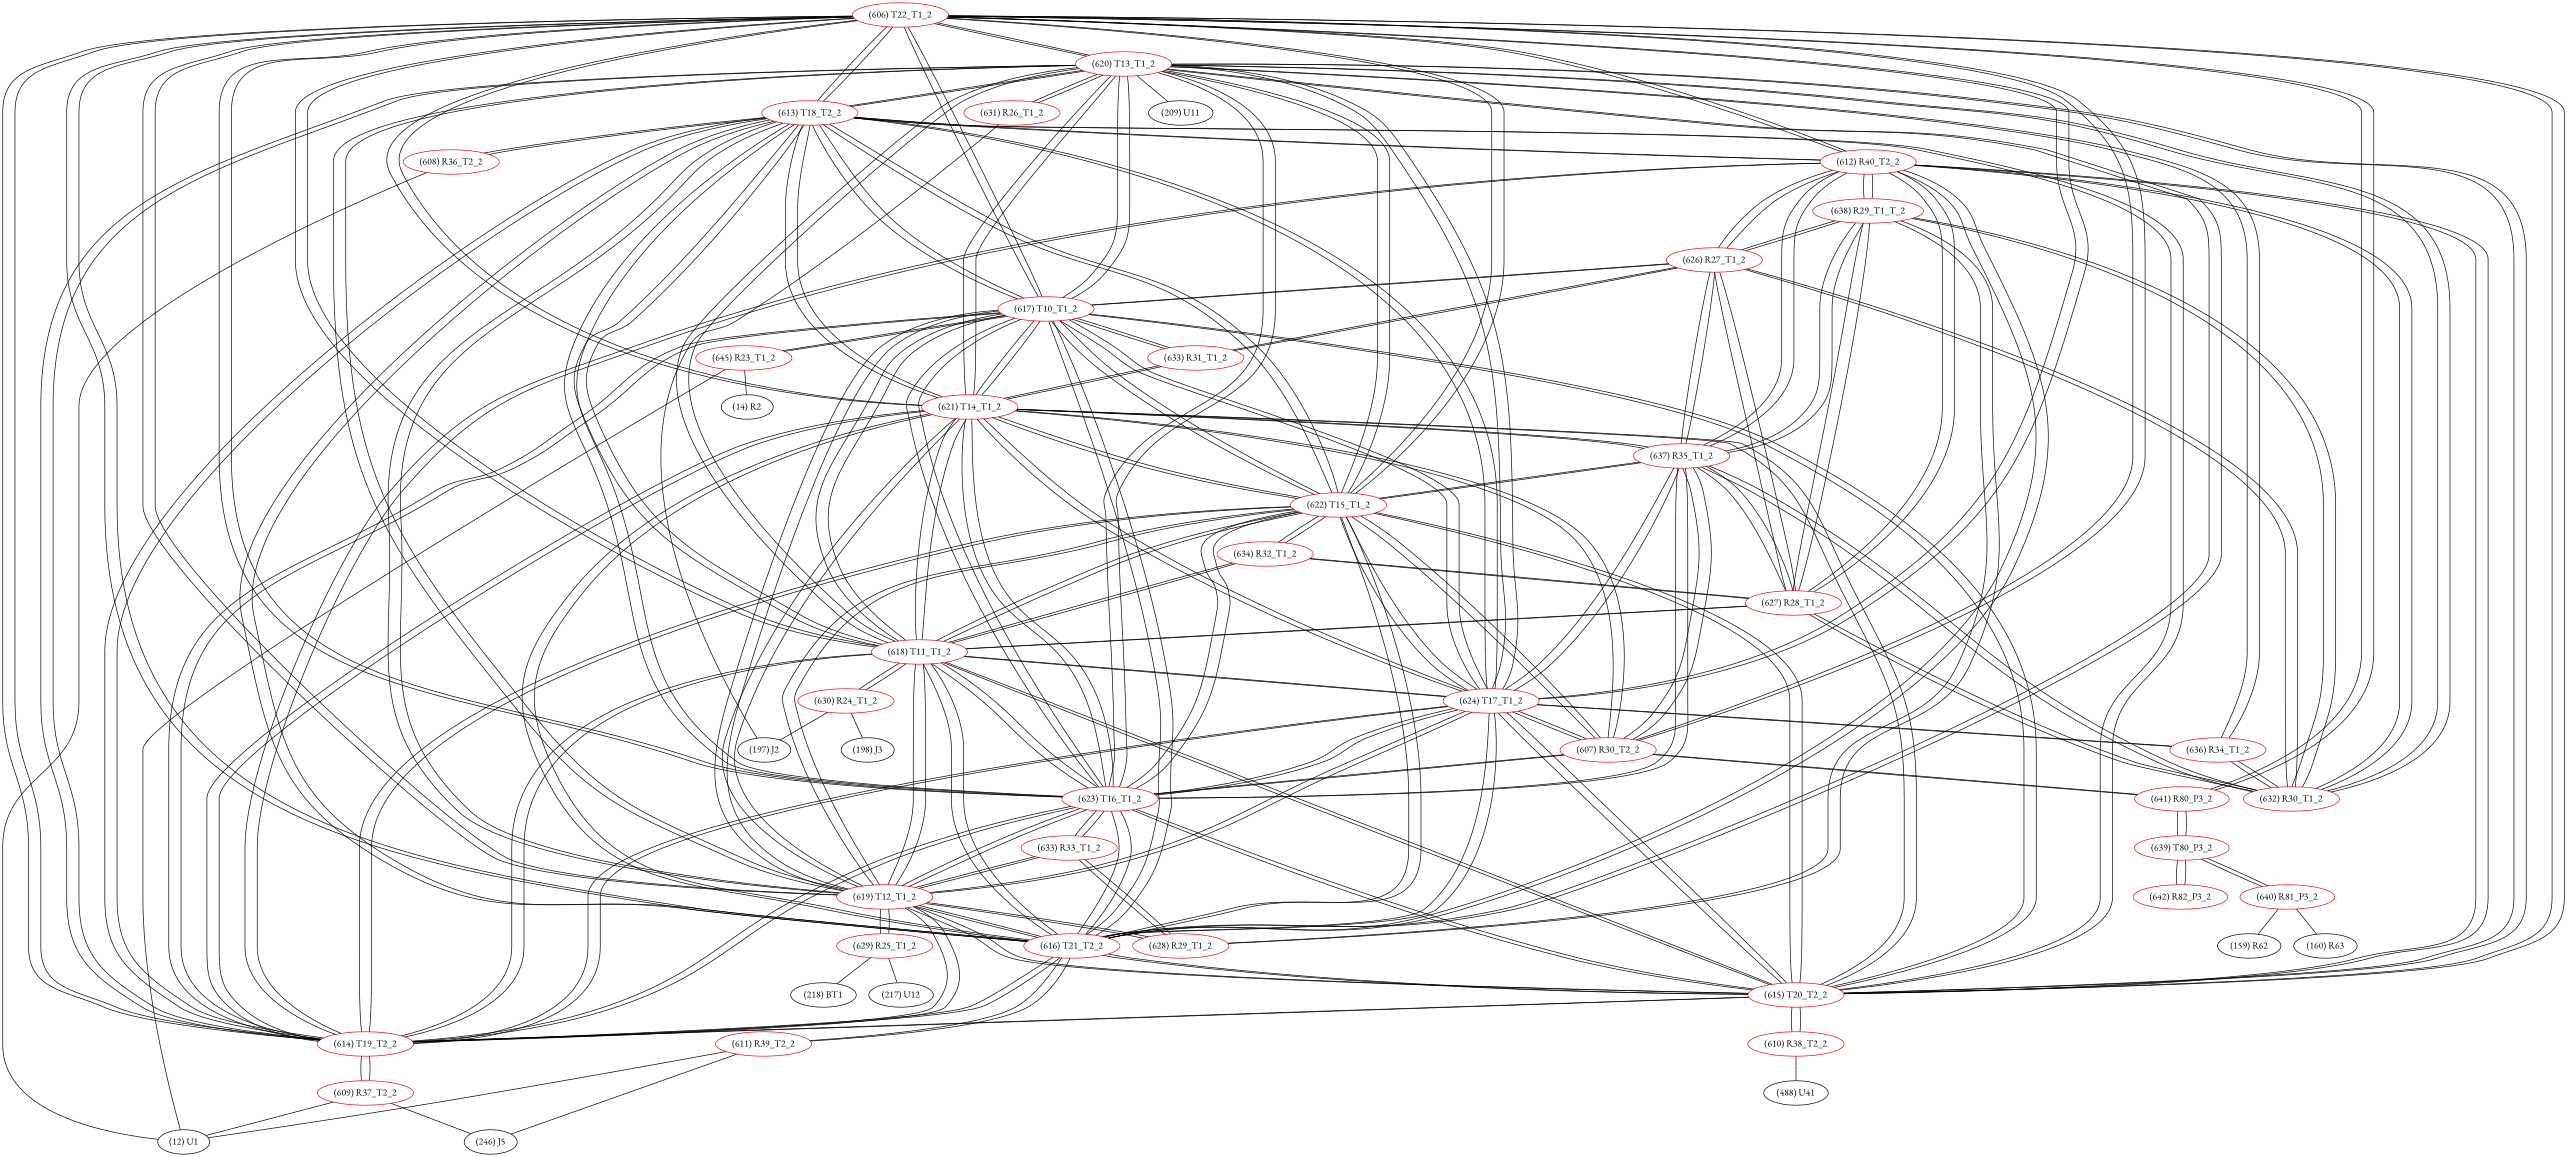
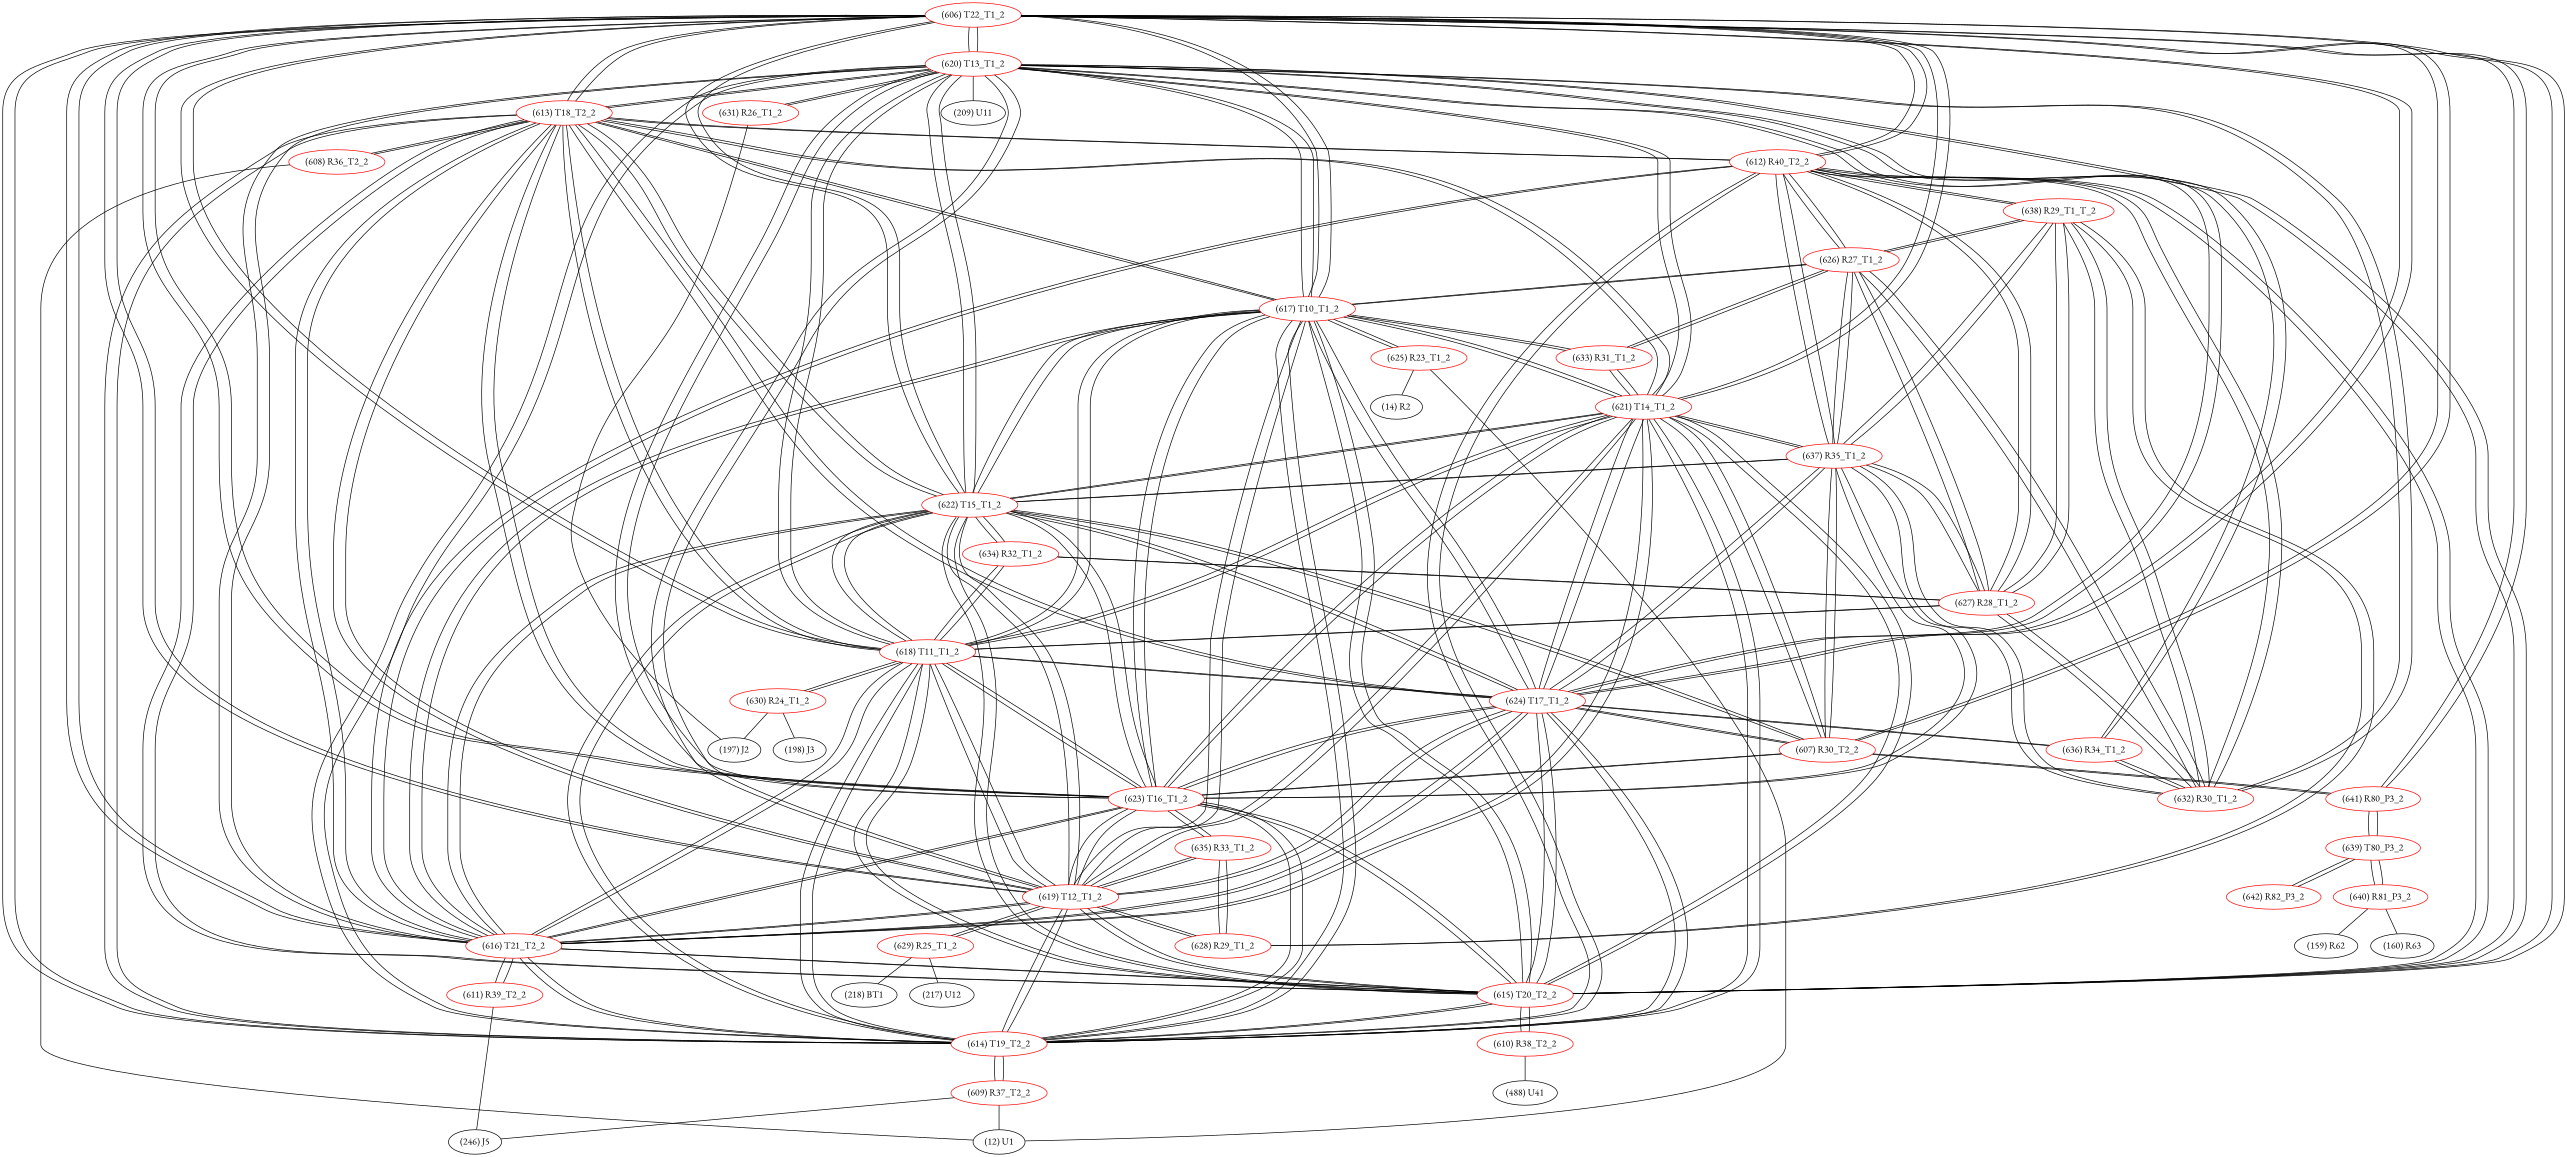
(744, 358) -> (1419, 358)
(1069, 848) -> (1223, 848)
(467, 1097) -> none
